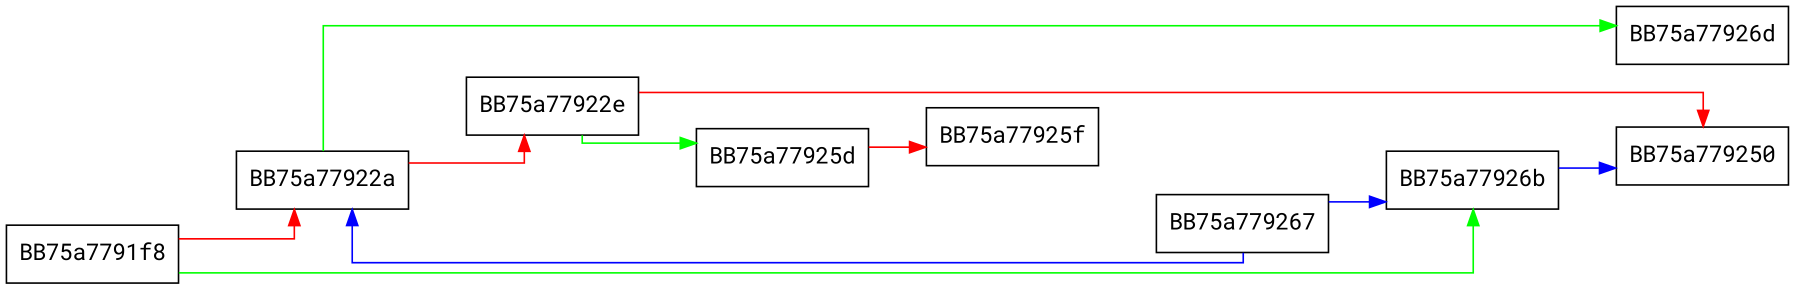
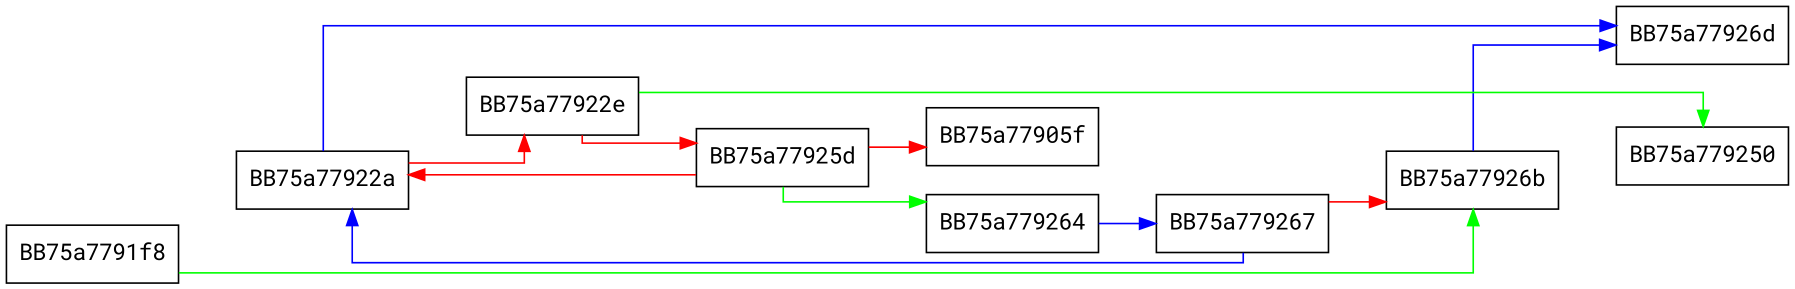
(899, 26) -> (899, 26)
(1180, 92) -> (1180, 92)
(1012, 137) -> (1012, 137)
(627, 143) -> (627, 143)
(1579, 168) -> (1484, 45)
(1349, 202) -> (1349, 202)
none -> (1012, 224)
(243, 239) -> (560, 175)
